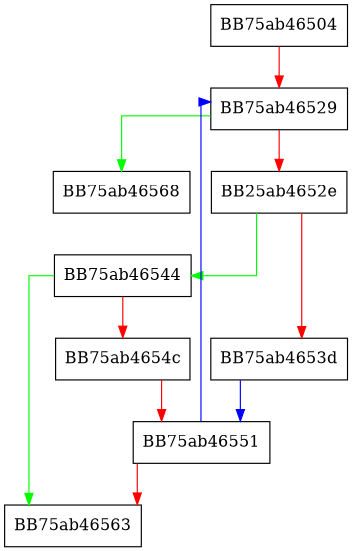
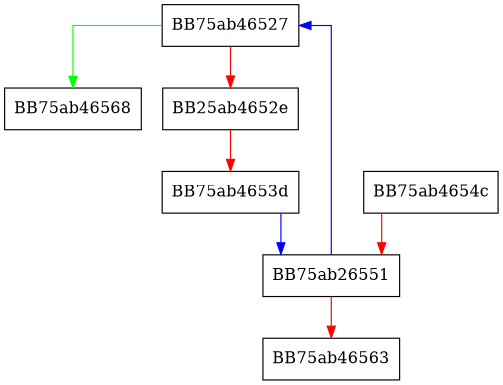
(279, 25) -> none
(279, 109) -> (231, 25)
(123, 276) -> none
(202, 442) -> (331, 276)
